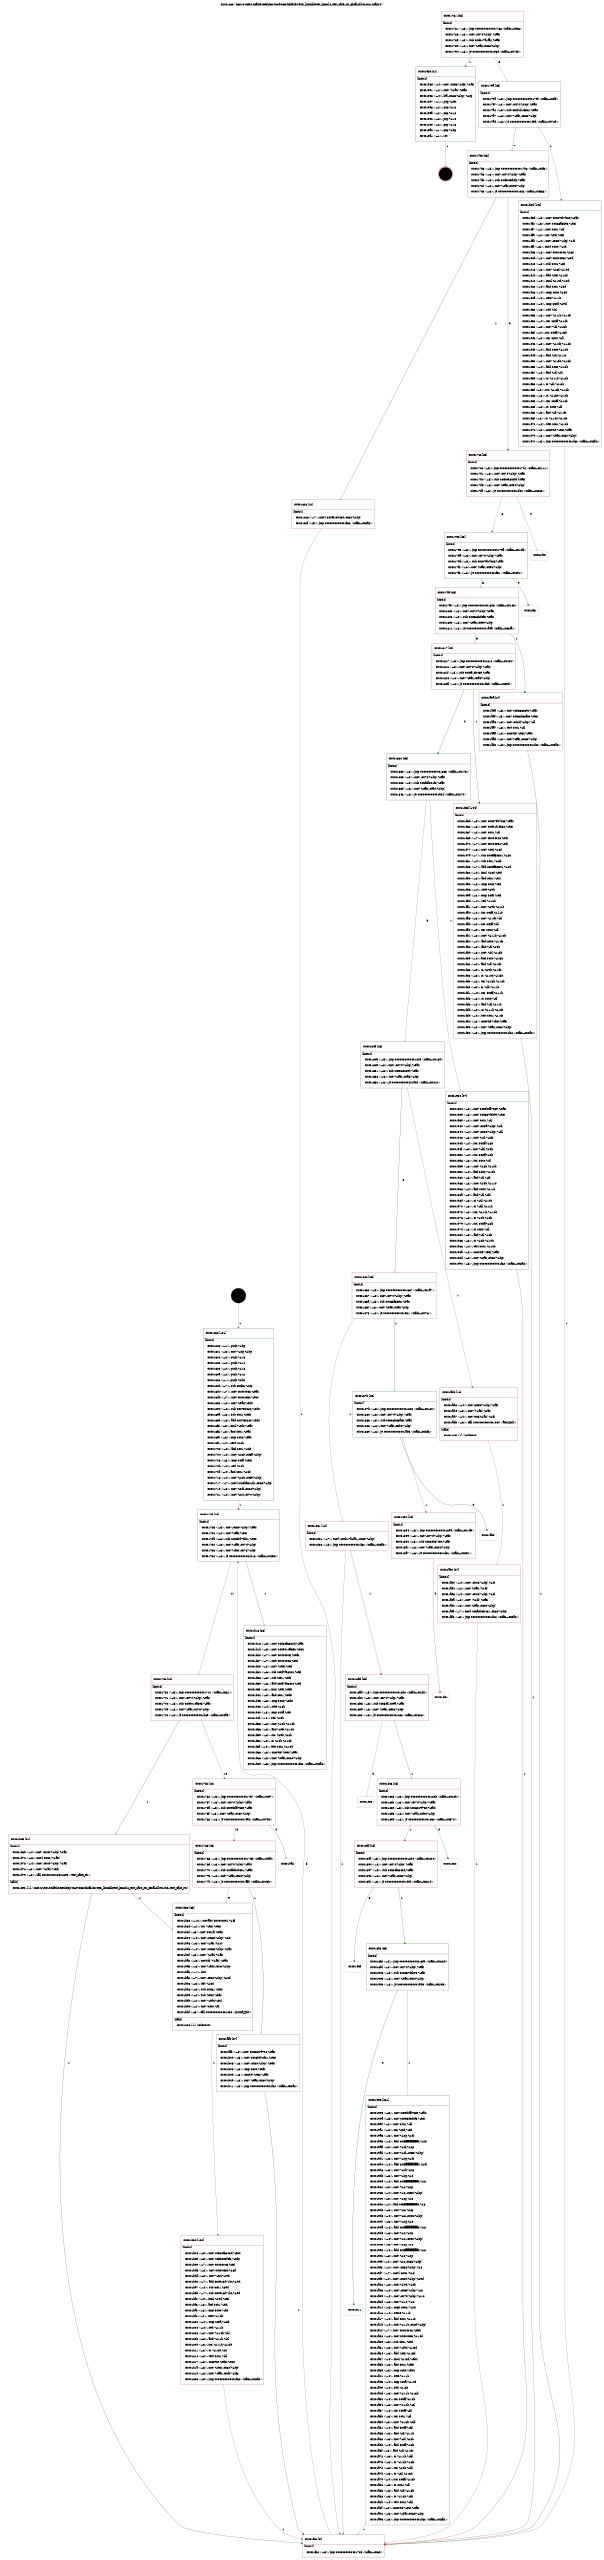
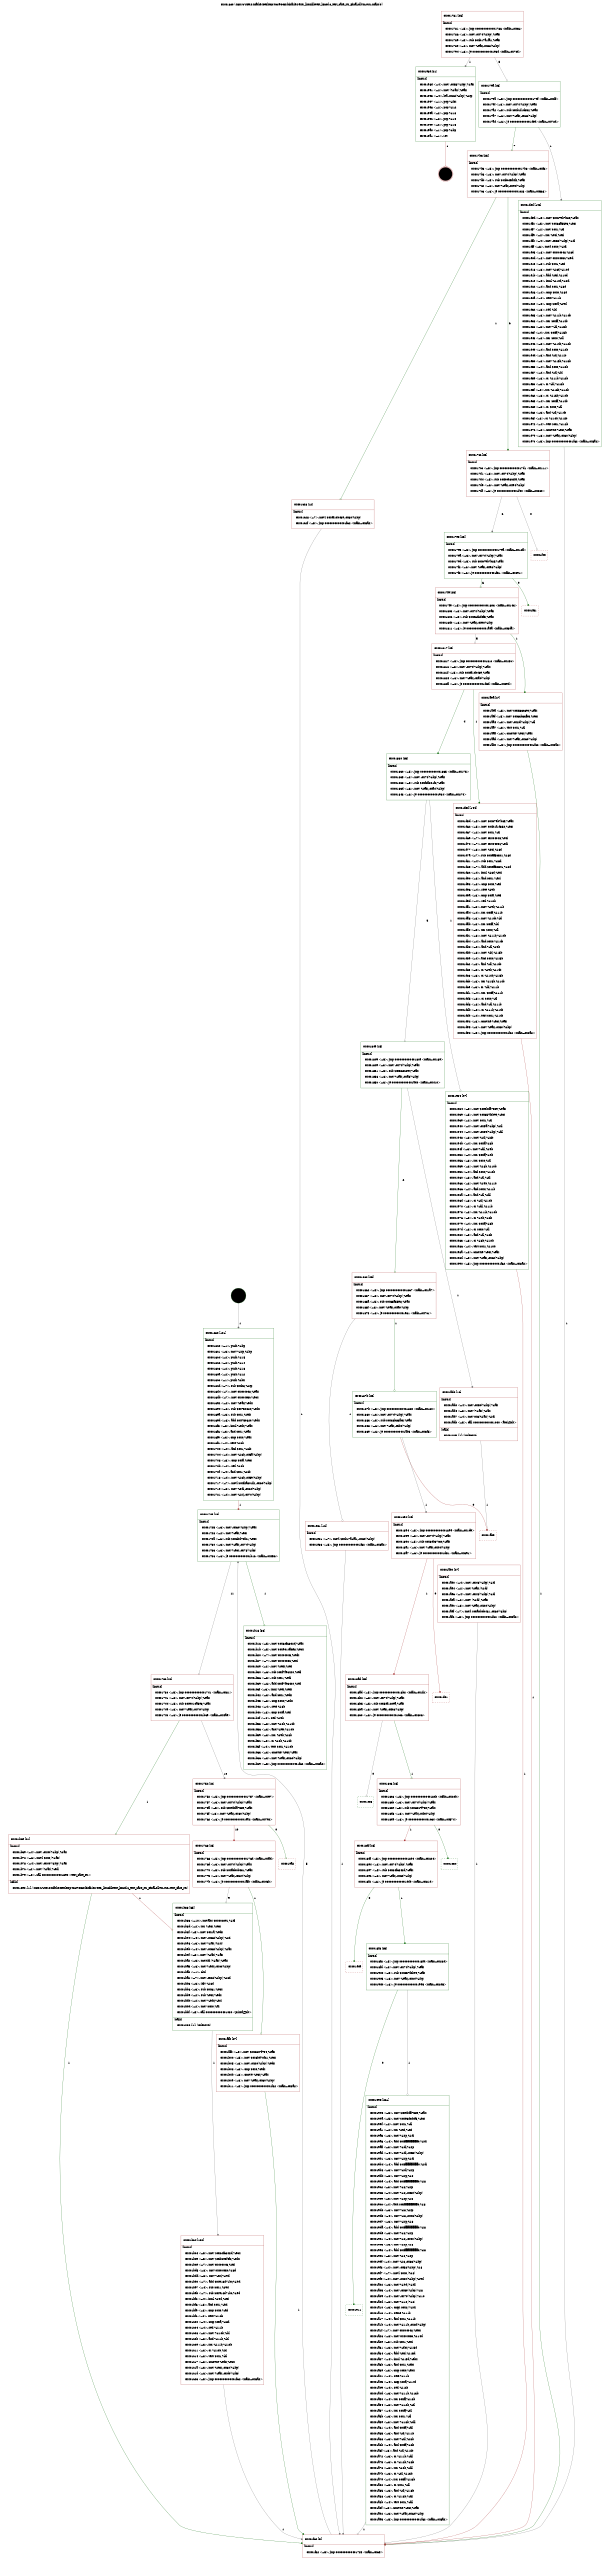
(434, 1496) -> (434, 1496)
(501, 1502) -> (484, 1485)
(366, 1612) -> (411, 1616)
